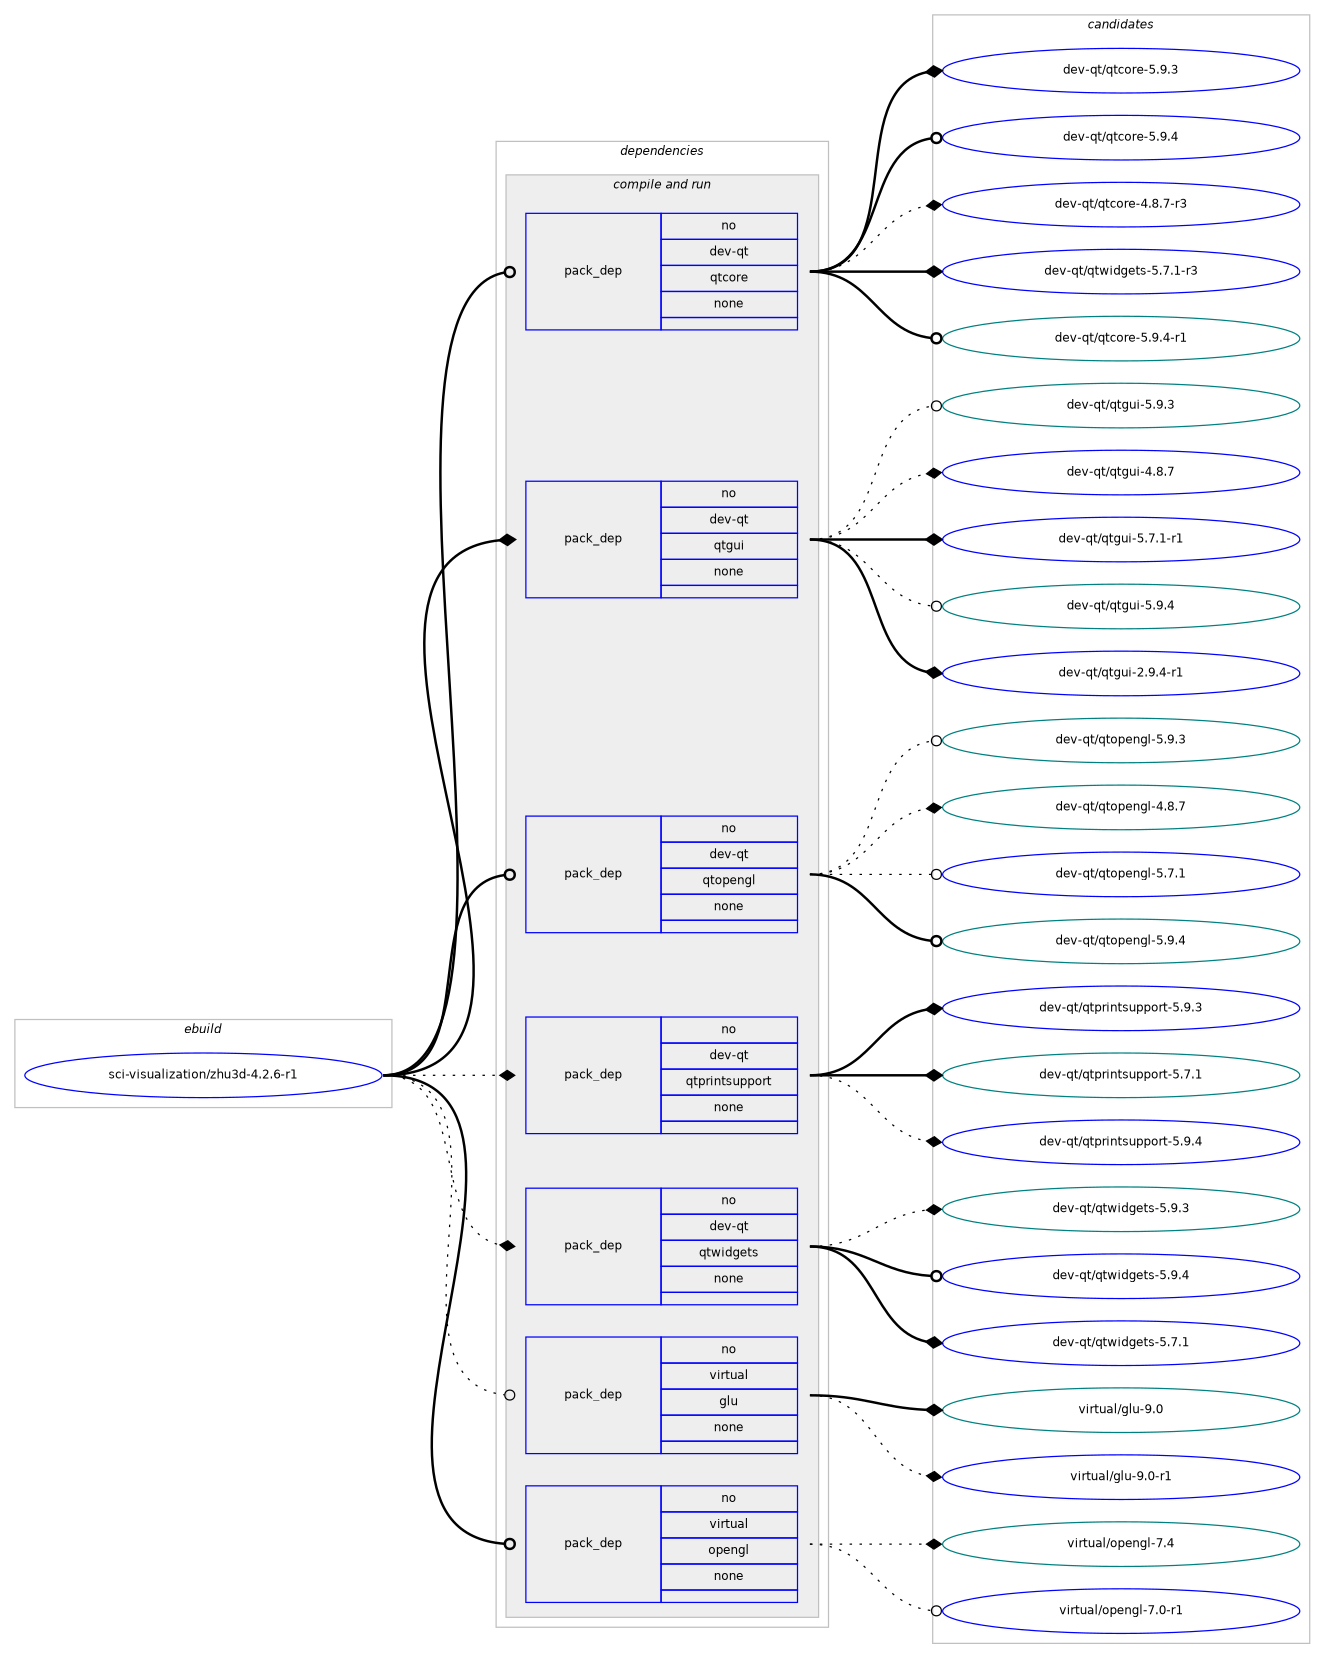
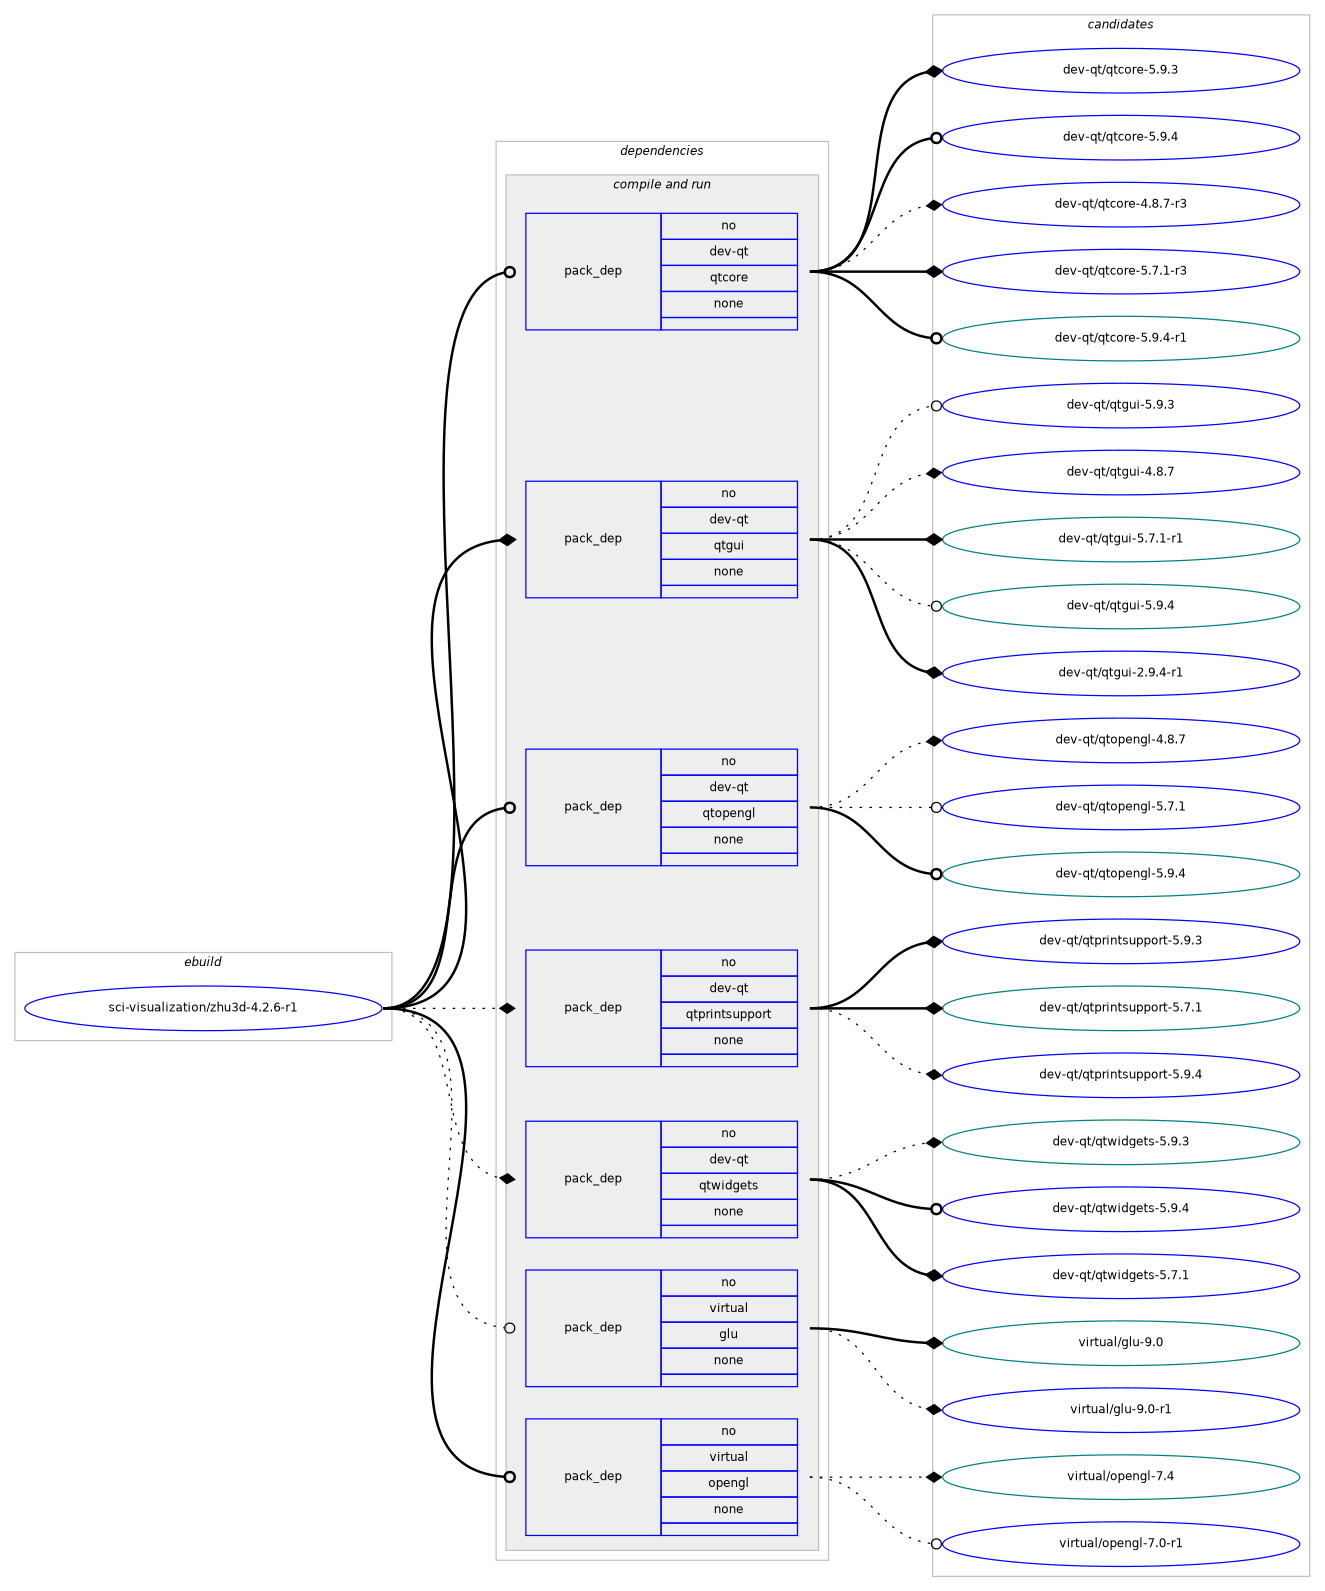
(1121, 272) -> (1121, 272)
(1121, 406) -> (1121, 406)
(1121, 540) -> (1121, 540)
(1121, 740) -> none
(1121, 807) -> (1121, 740)
